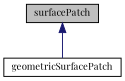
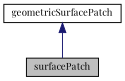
(62, 45) -> (62, 45)
